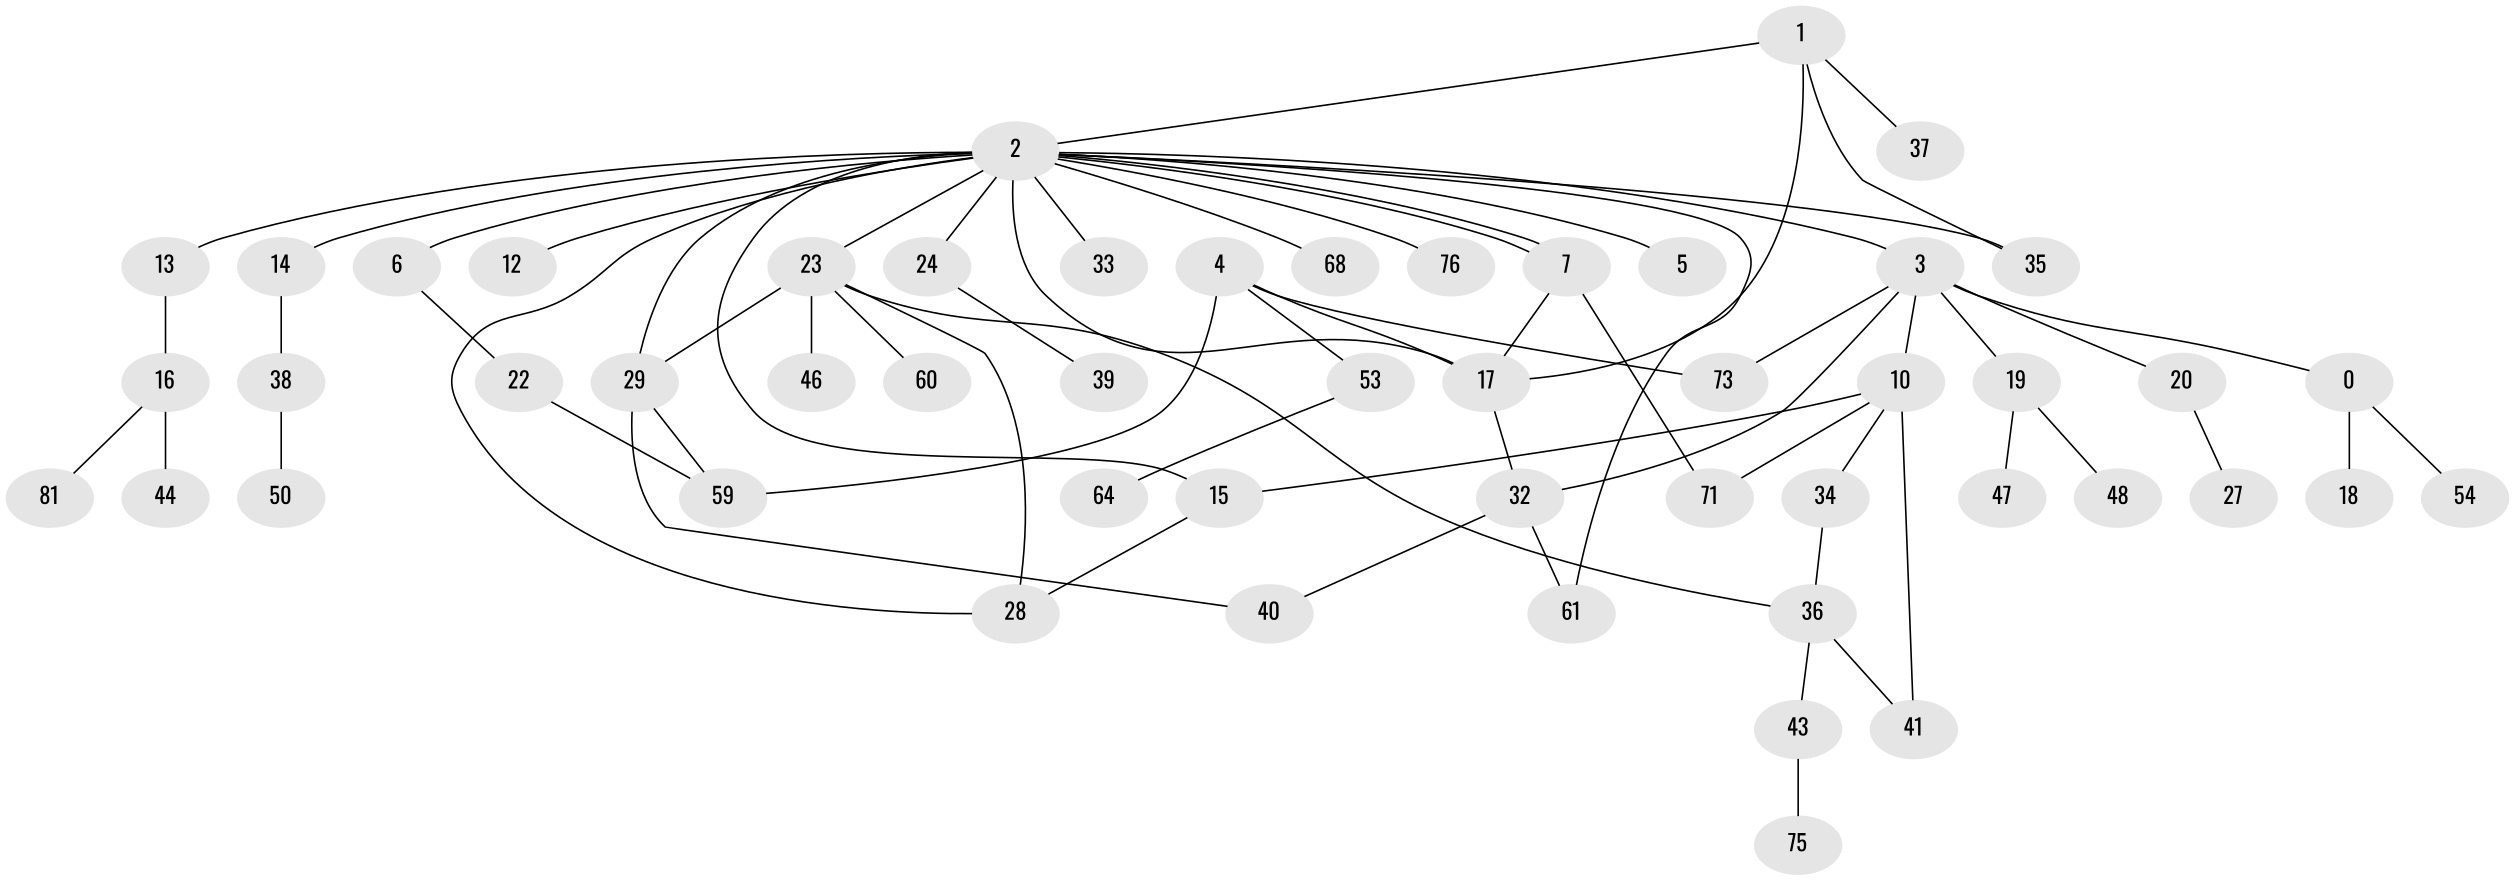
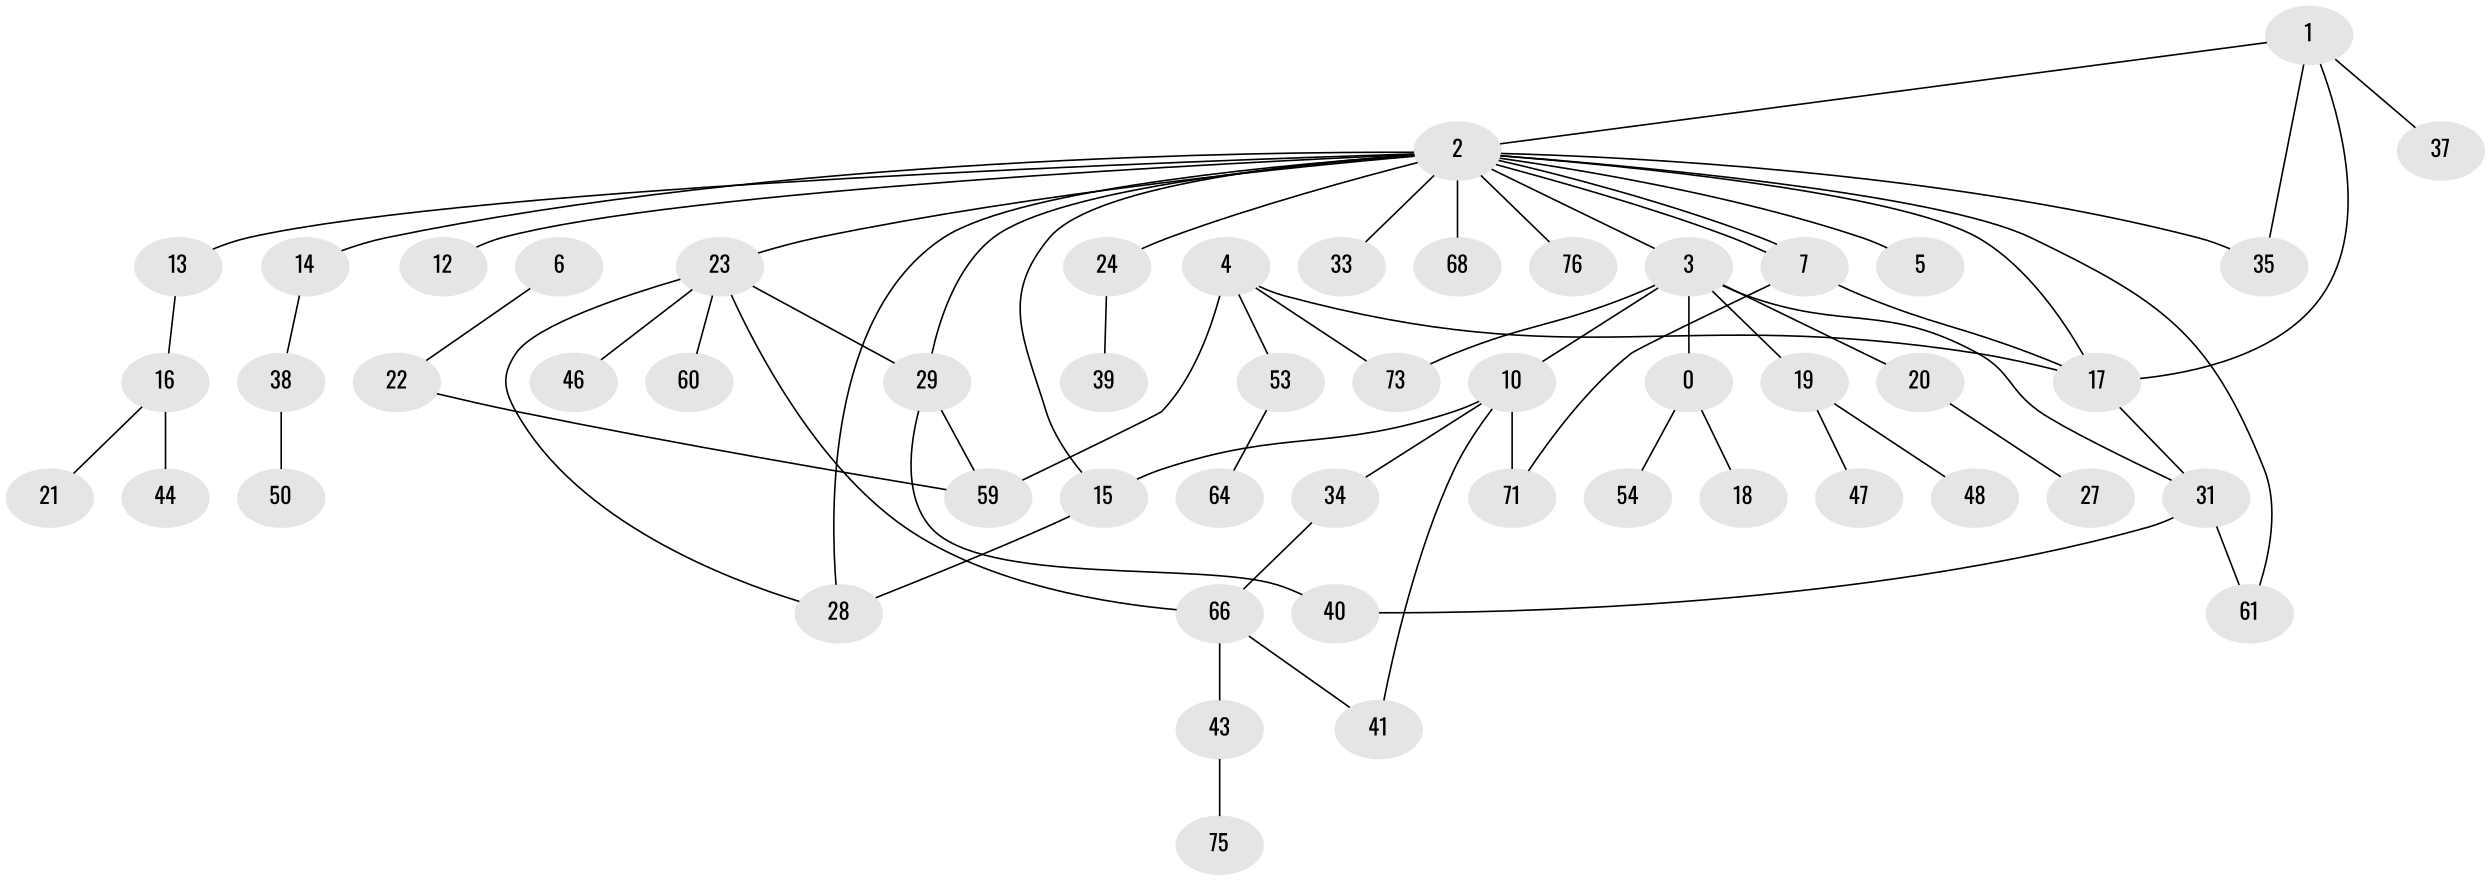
(698, 185) -> none
(50, 498) -> (50, 498)
(1520, 498) -> (2206, 498)
(1813, 614) -> (1220, 614)
